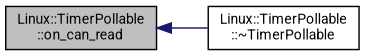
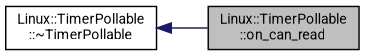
(190, 28) -> (190, 28)
